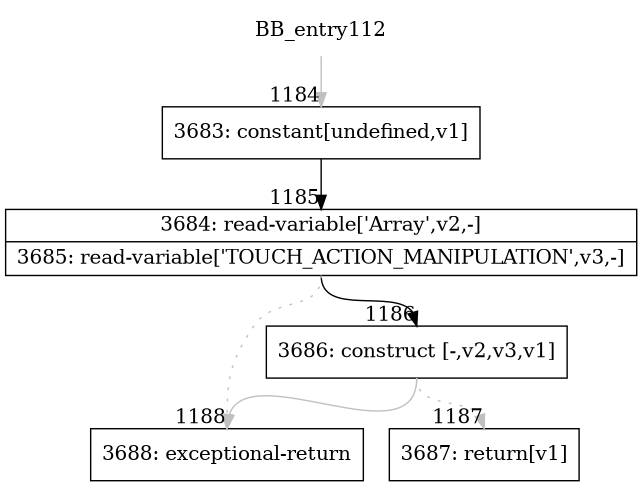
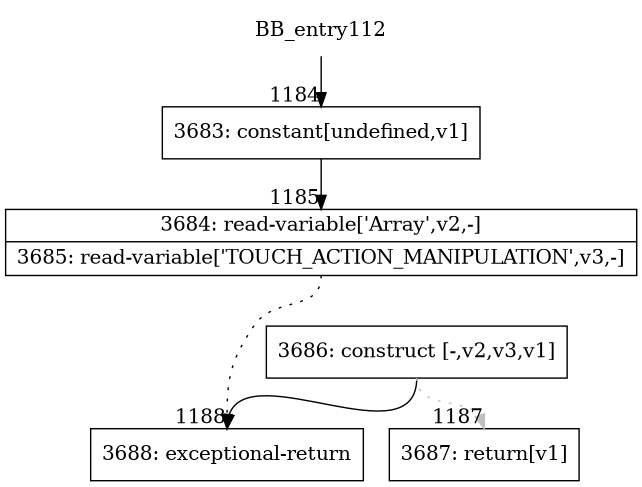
(321, 74) -> (321, 74)
(362, 301) -> none
(253, 328) -> (253, 328)
(329, 405) -> (329, 405)
